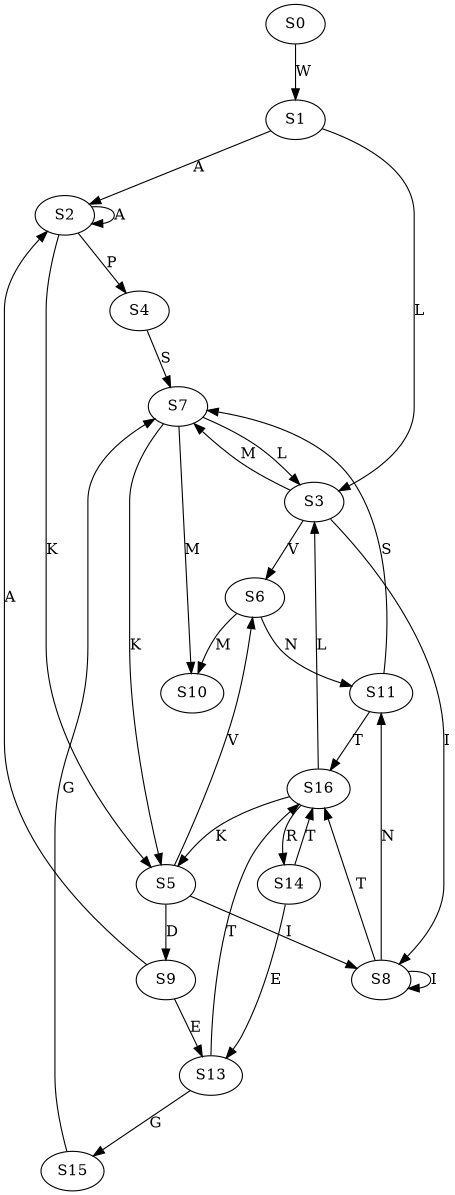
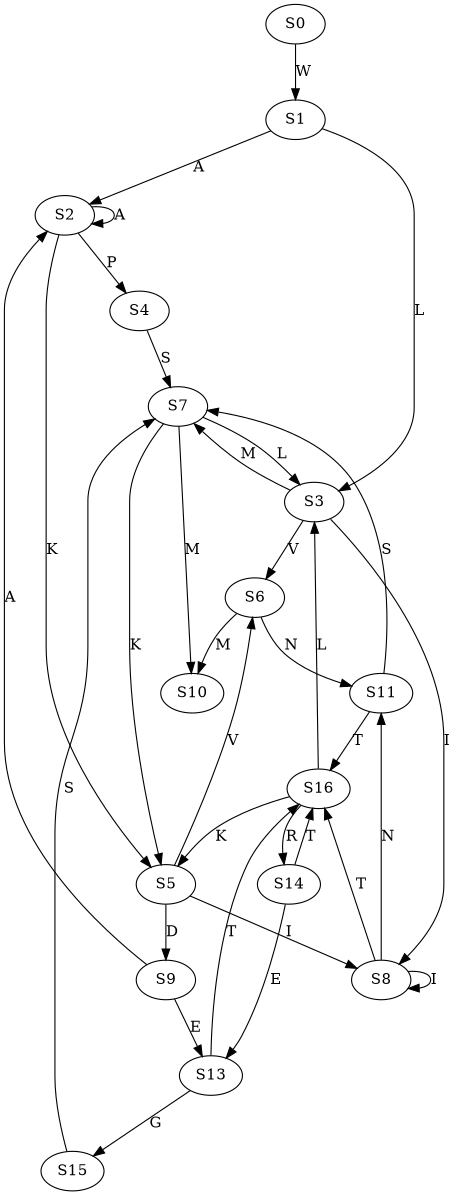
(69, 789) -> (69, 789)
